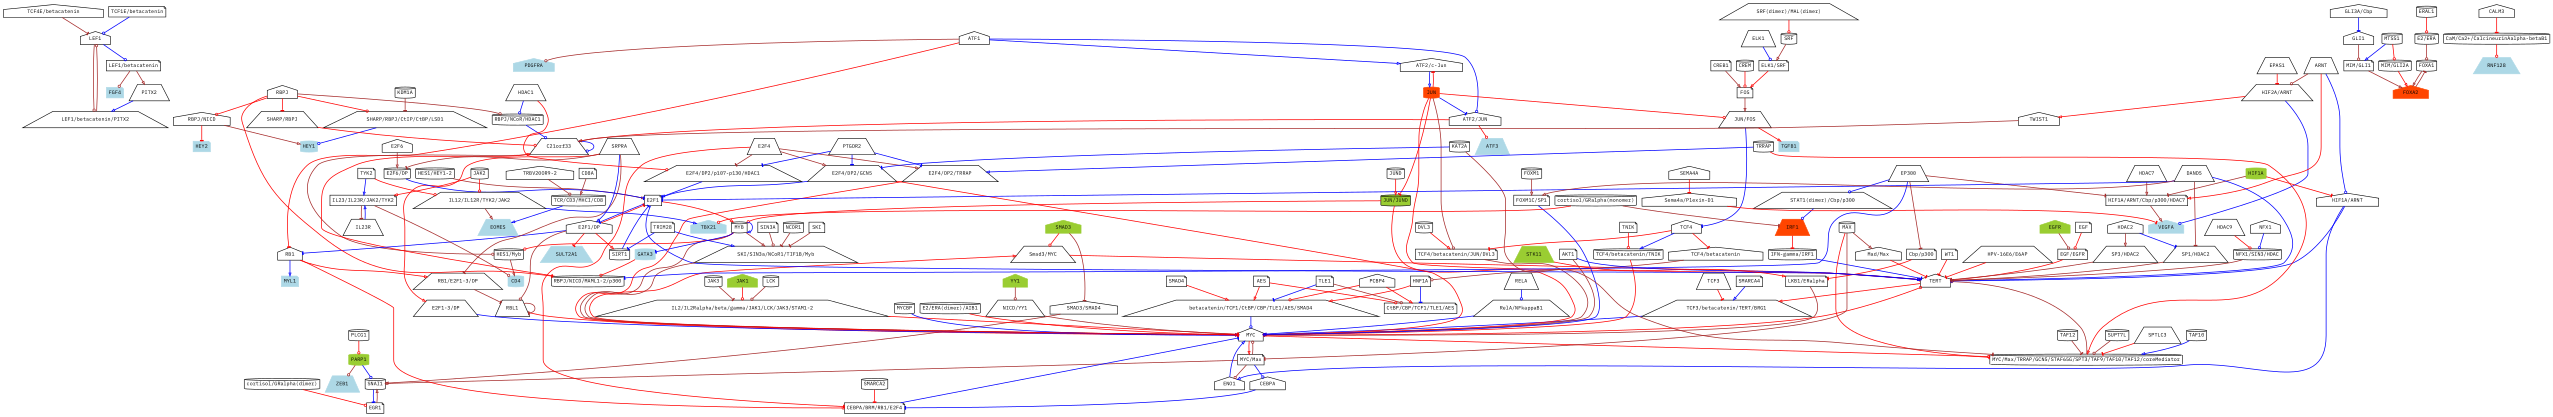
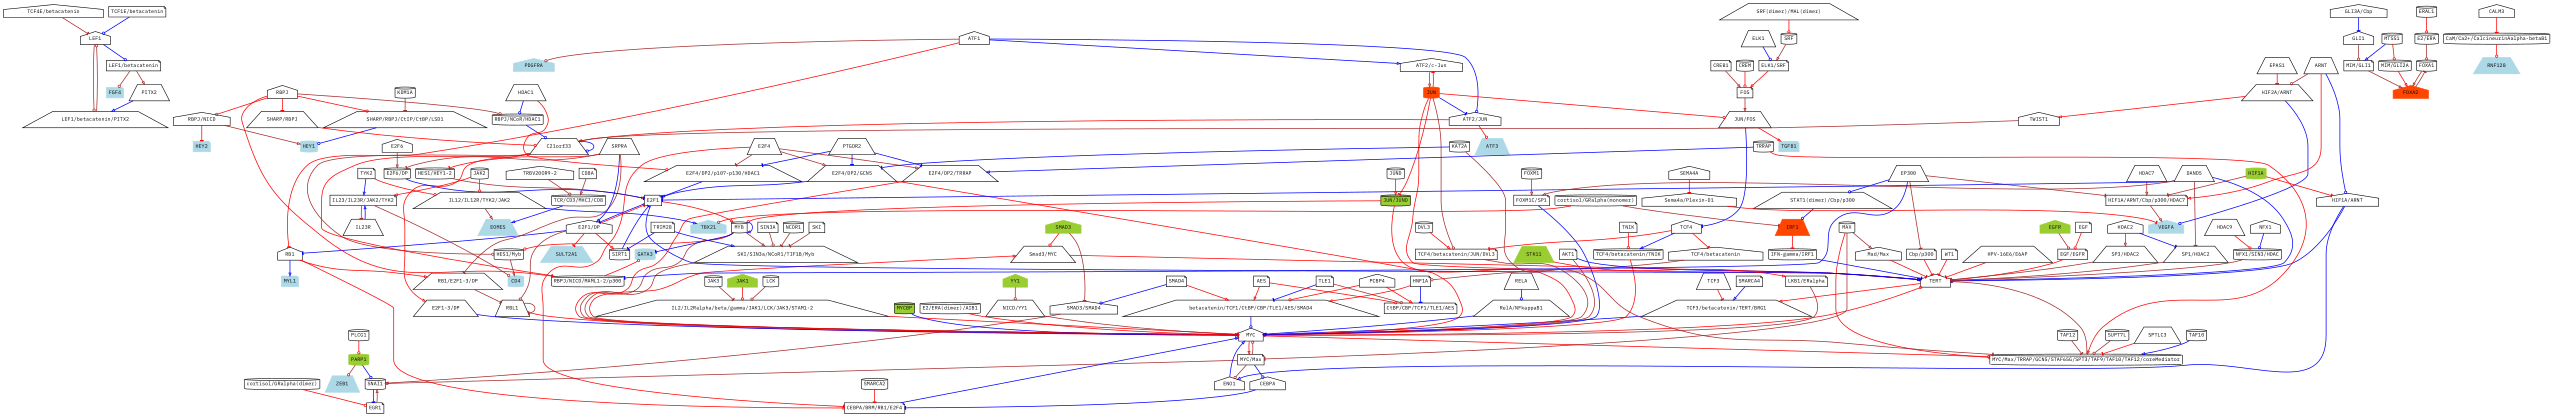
(1429, 78) -> (1429, 78)
none -> (490, 160)
(619, 268) -> (621, 269)
(1871, 271) -> (1928, 267)
none -> (1134, 294)
(905, 308) -> (905, 308)
(1069, 370) -> (1069, 370)
